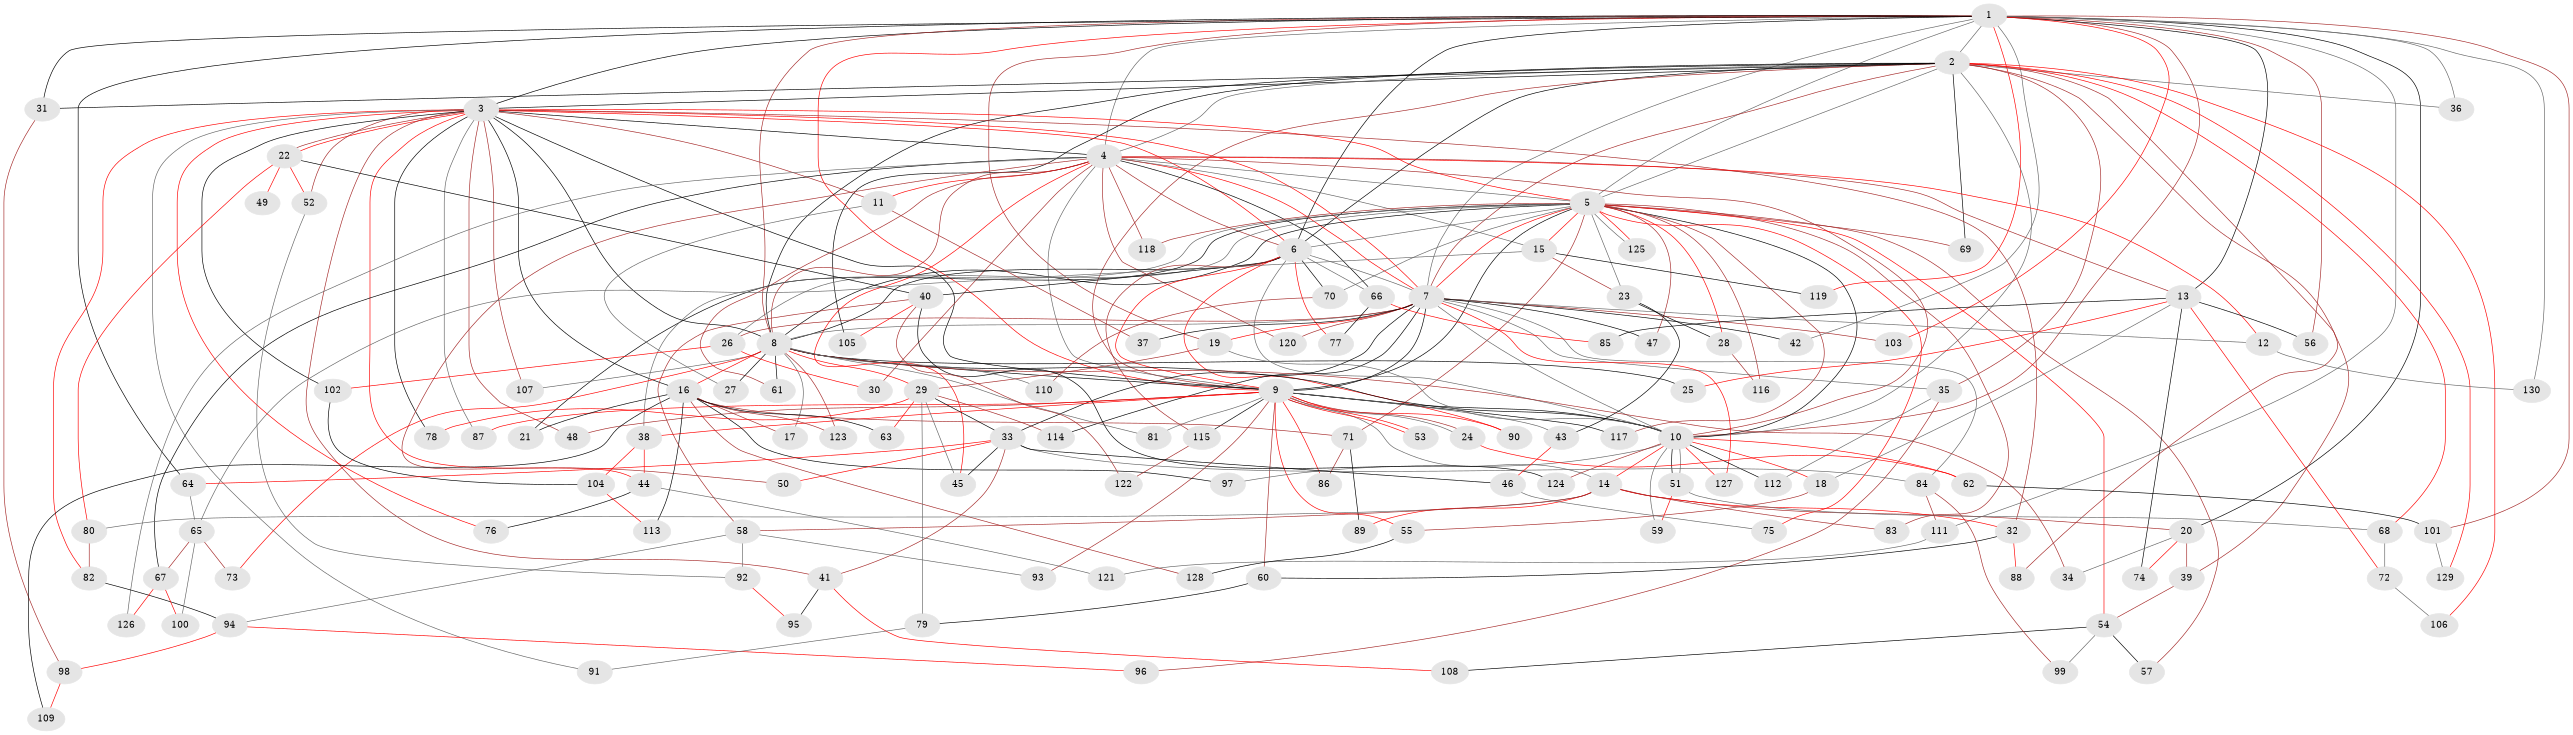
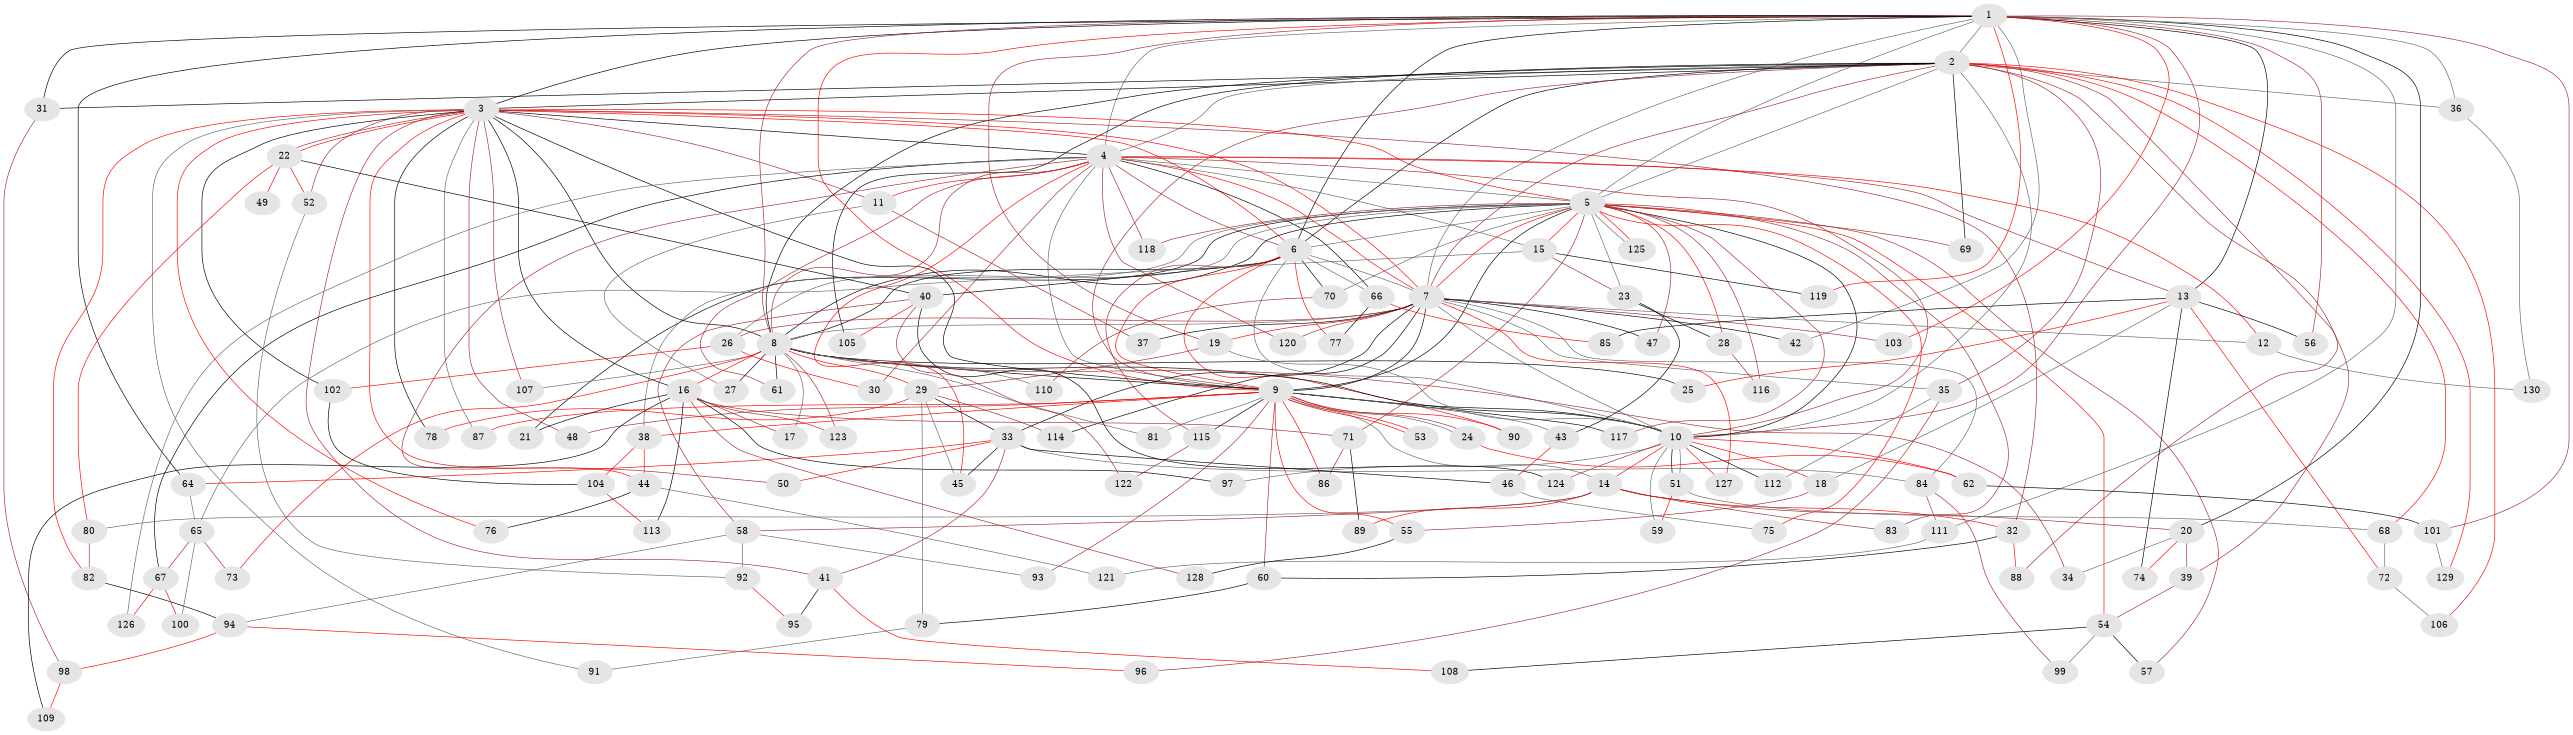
(2445, 50) -> (2520, 240)
(887, 438) -> none
